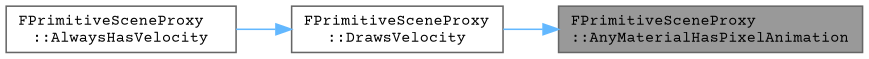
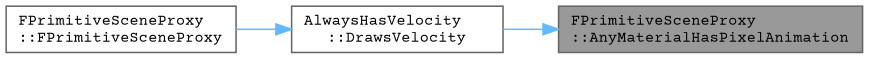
(121, 29) -> (121, 29)
(397, 29) -> (397, 29)
